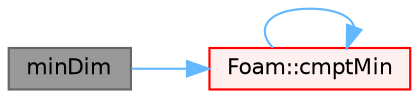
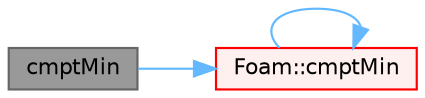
(70, 69) -> (73, 69)
